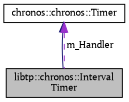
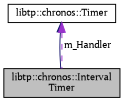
(64, 13) -> (62, 13)
